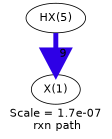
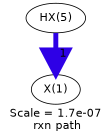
(62, 54) -> (62, 54)
